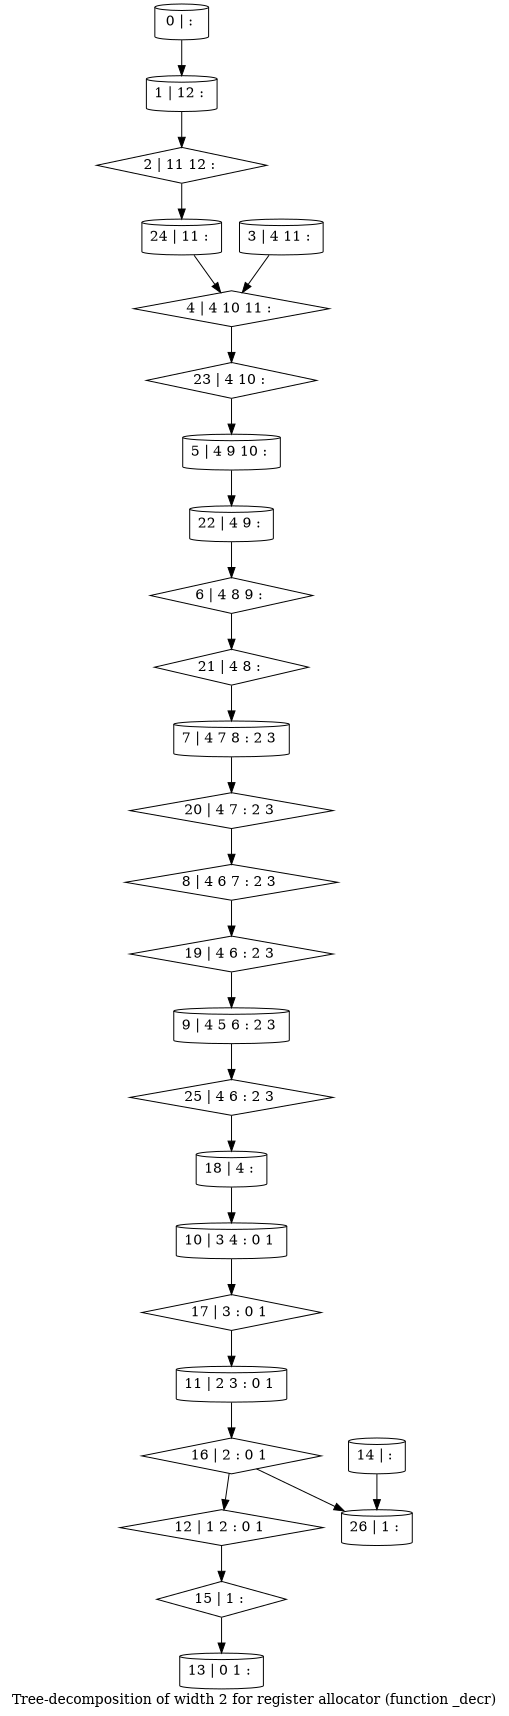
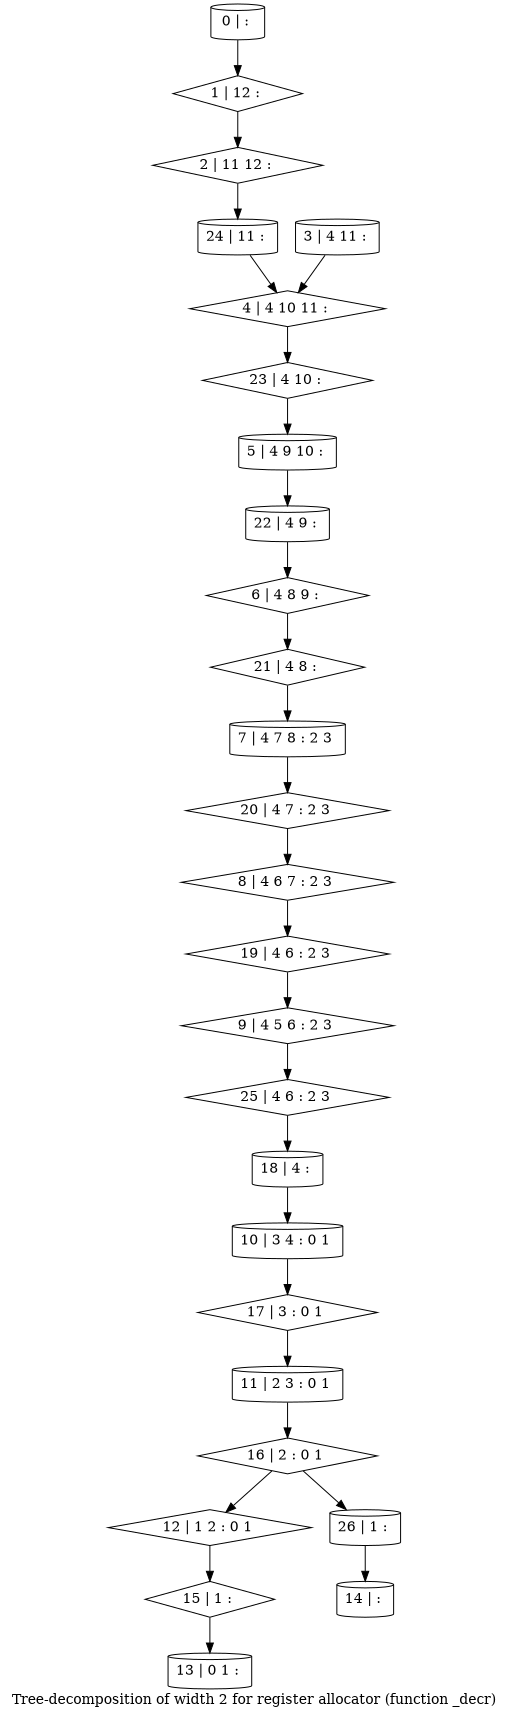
(182, 94) -> (238, 94)
(232, 1026) -> (288, 1026)
(377, 1487) -> (365, 1559)
